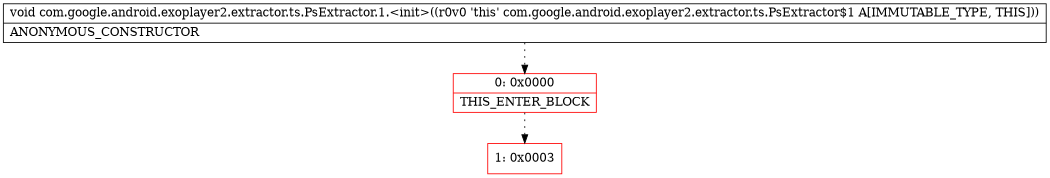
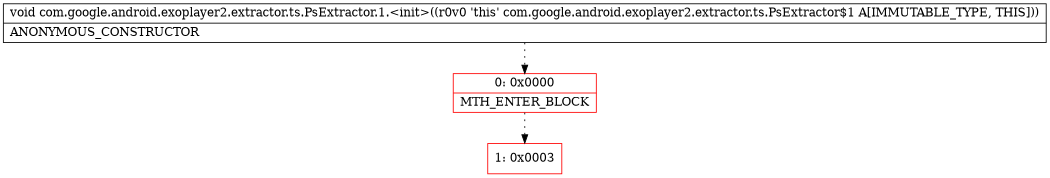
(525, 102) -> (525, 102)
